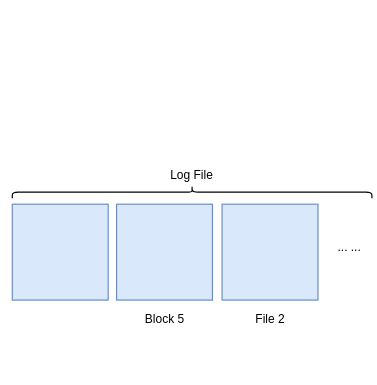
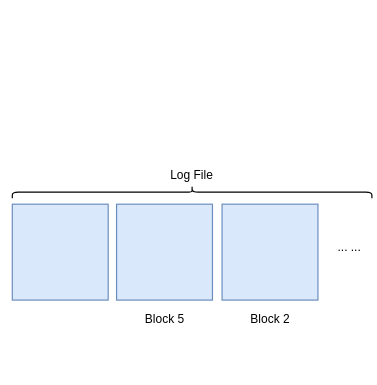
(271, 318) -> (271, 318)
